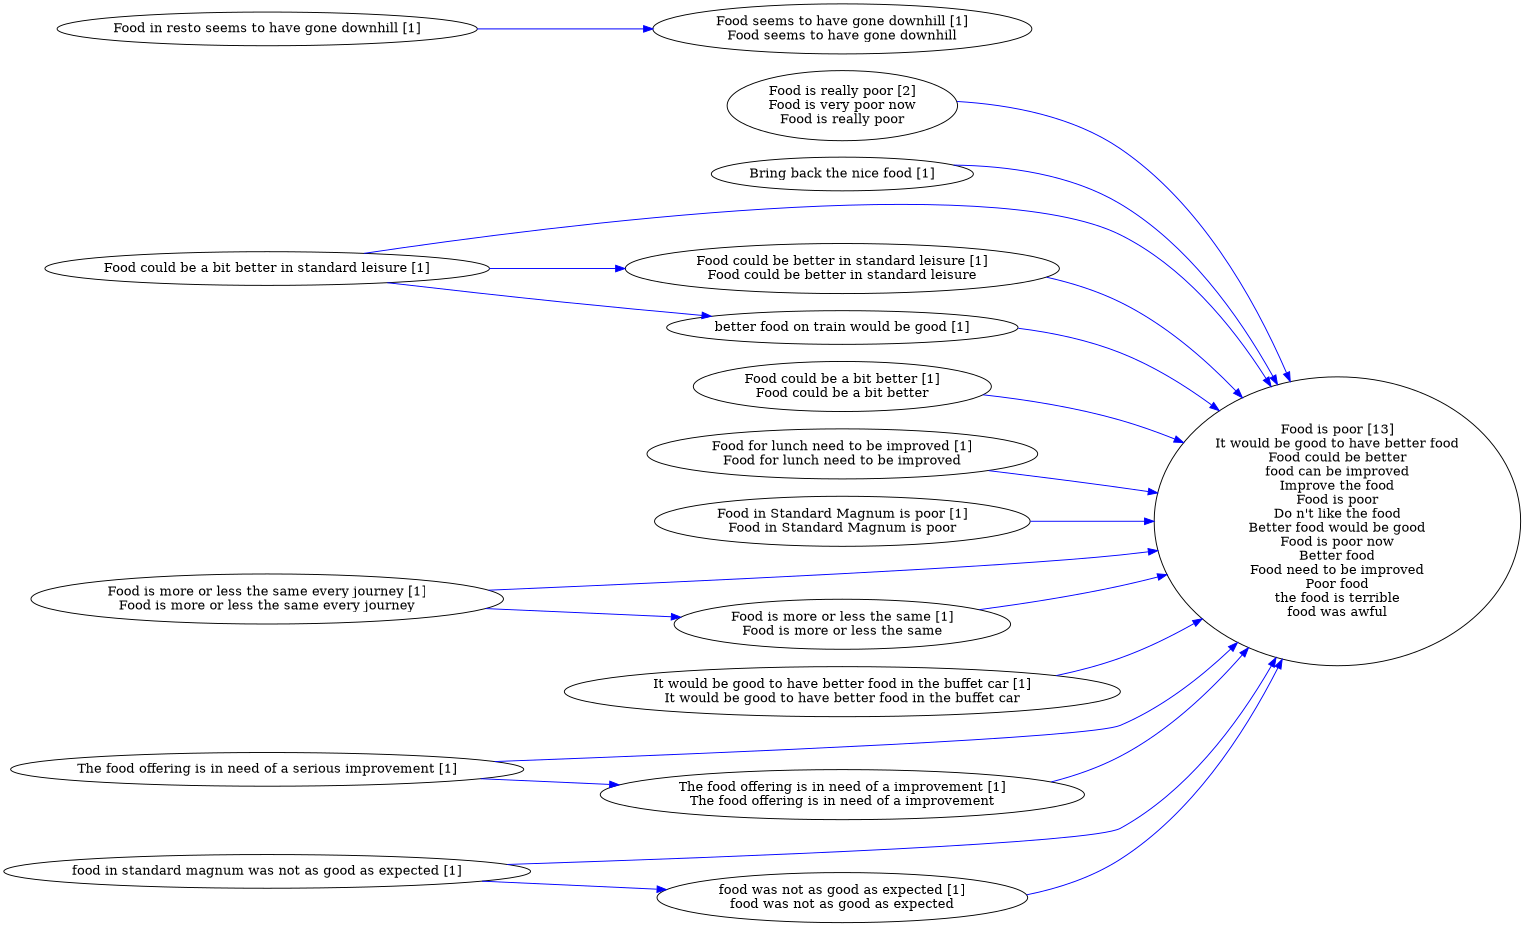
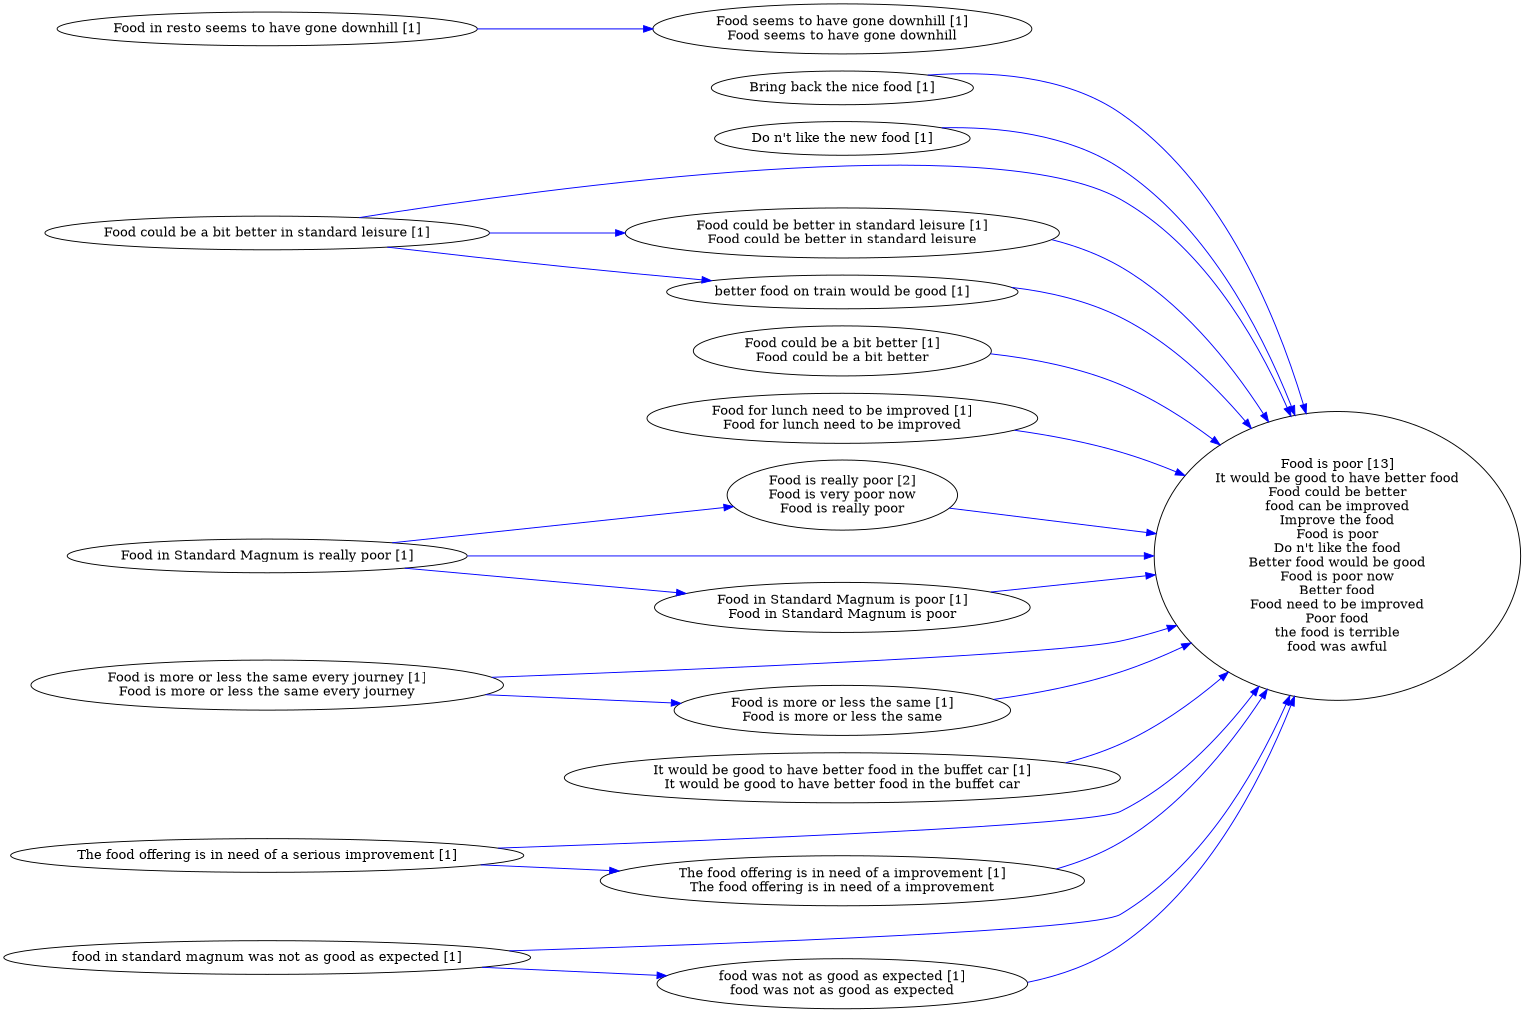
none -> (842, 138)
none -> (267, 556)
